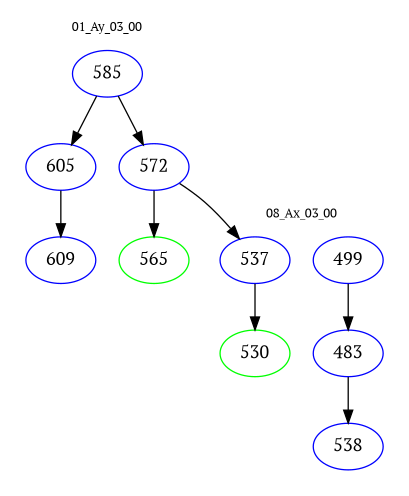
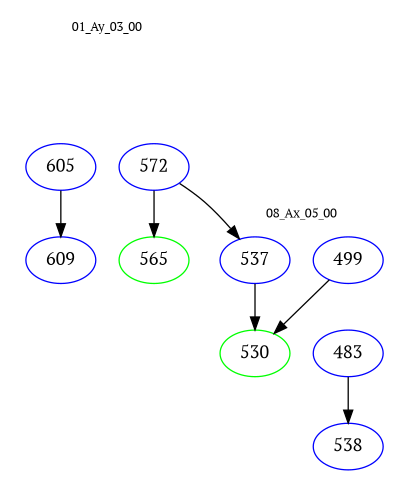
(107, 74) -> none
(302, 214) -> (302, 214)
(348, 300) -> (306, 302)
